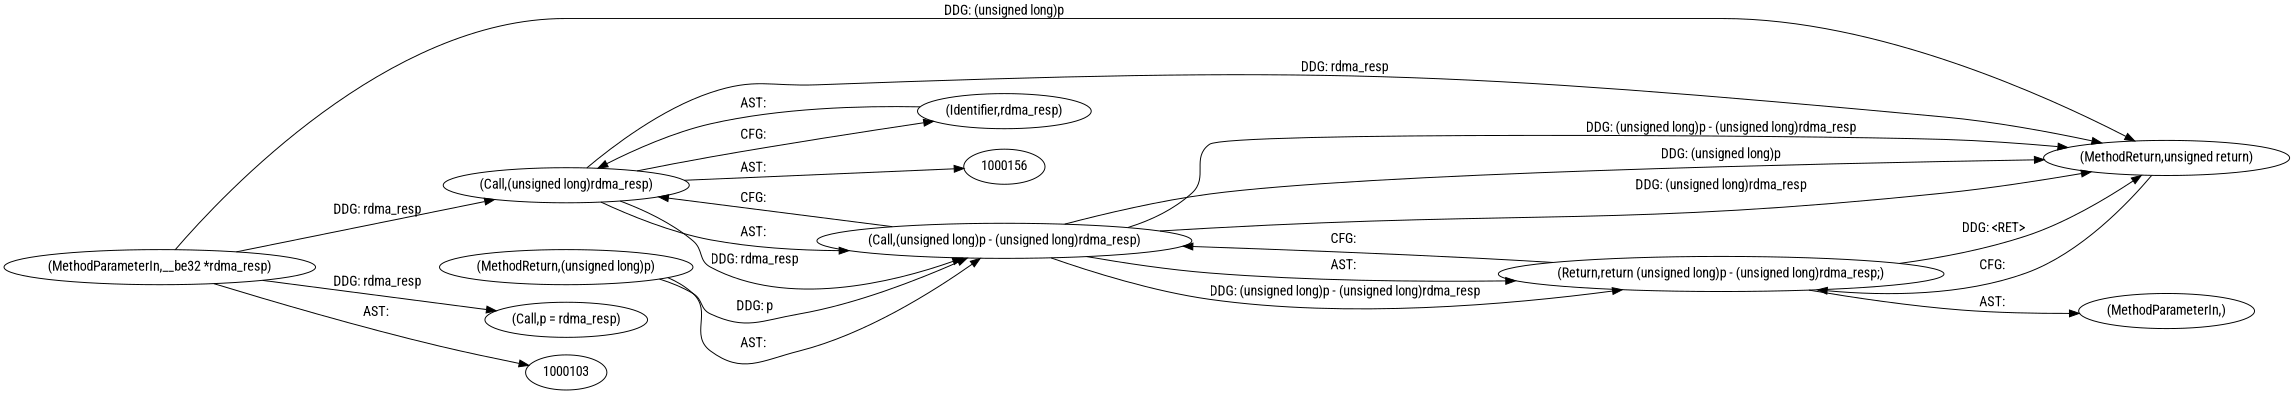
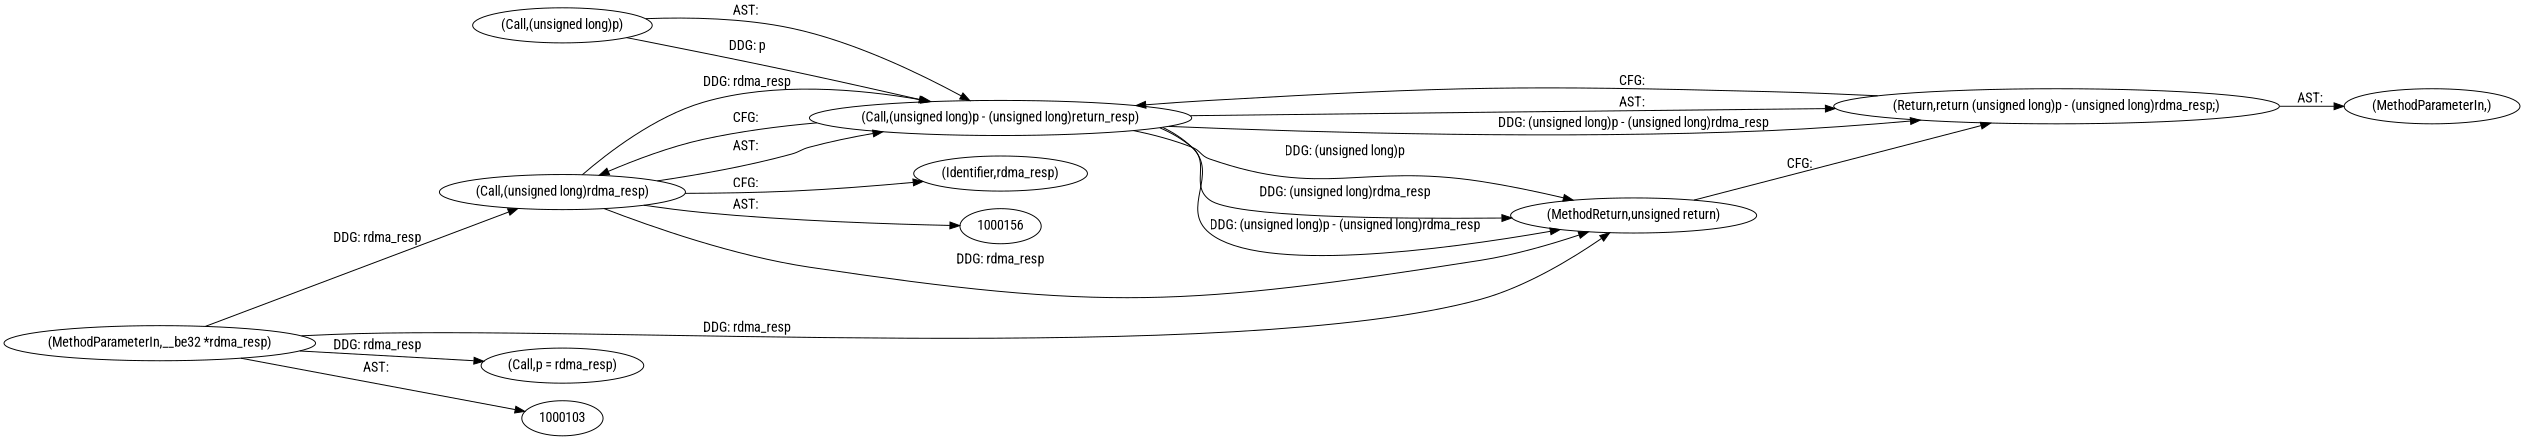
(1004, 11) -> (747, 328)
(759, 115) -> none
(2022, 237) -> none
(1004, 241) -> (1001, 118)
(566, 267) -> (562, 25)
